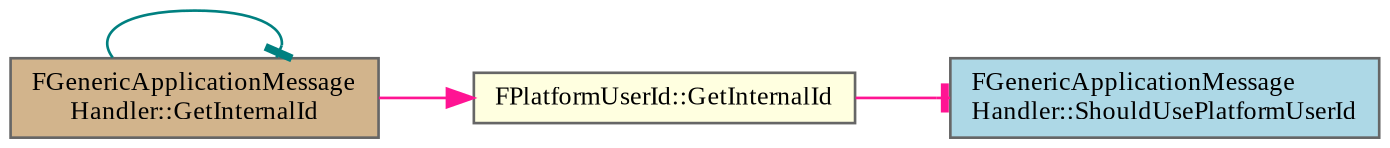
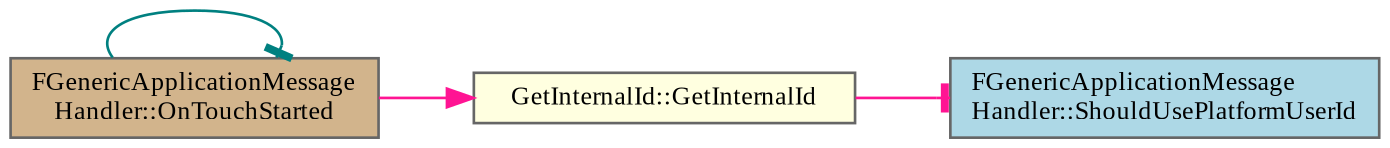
(195, 98) -> (195, 98)
(664, 98) -> (664, 98)
